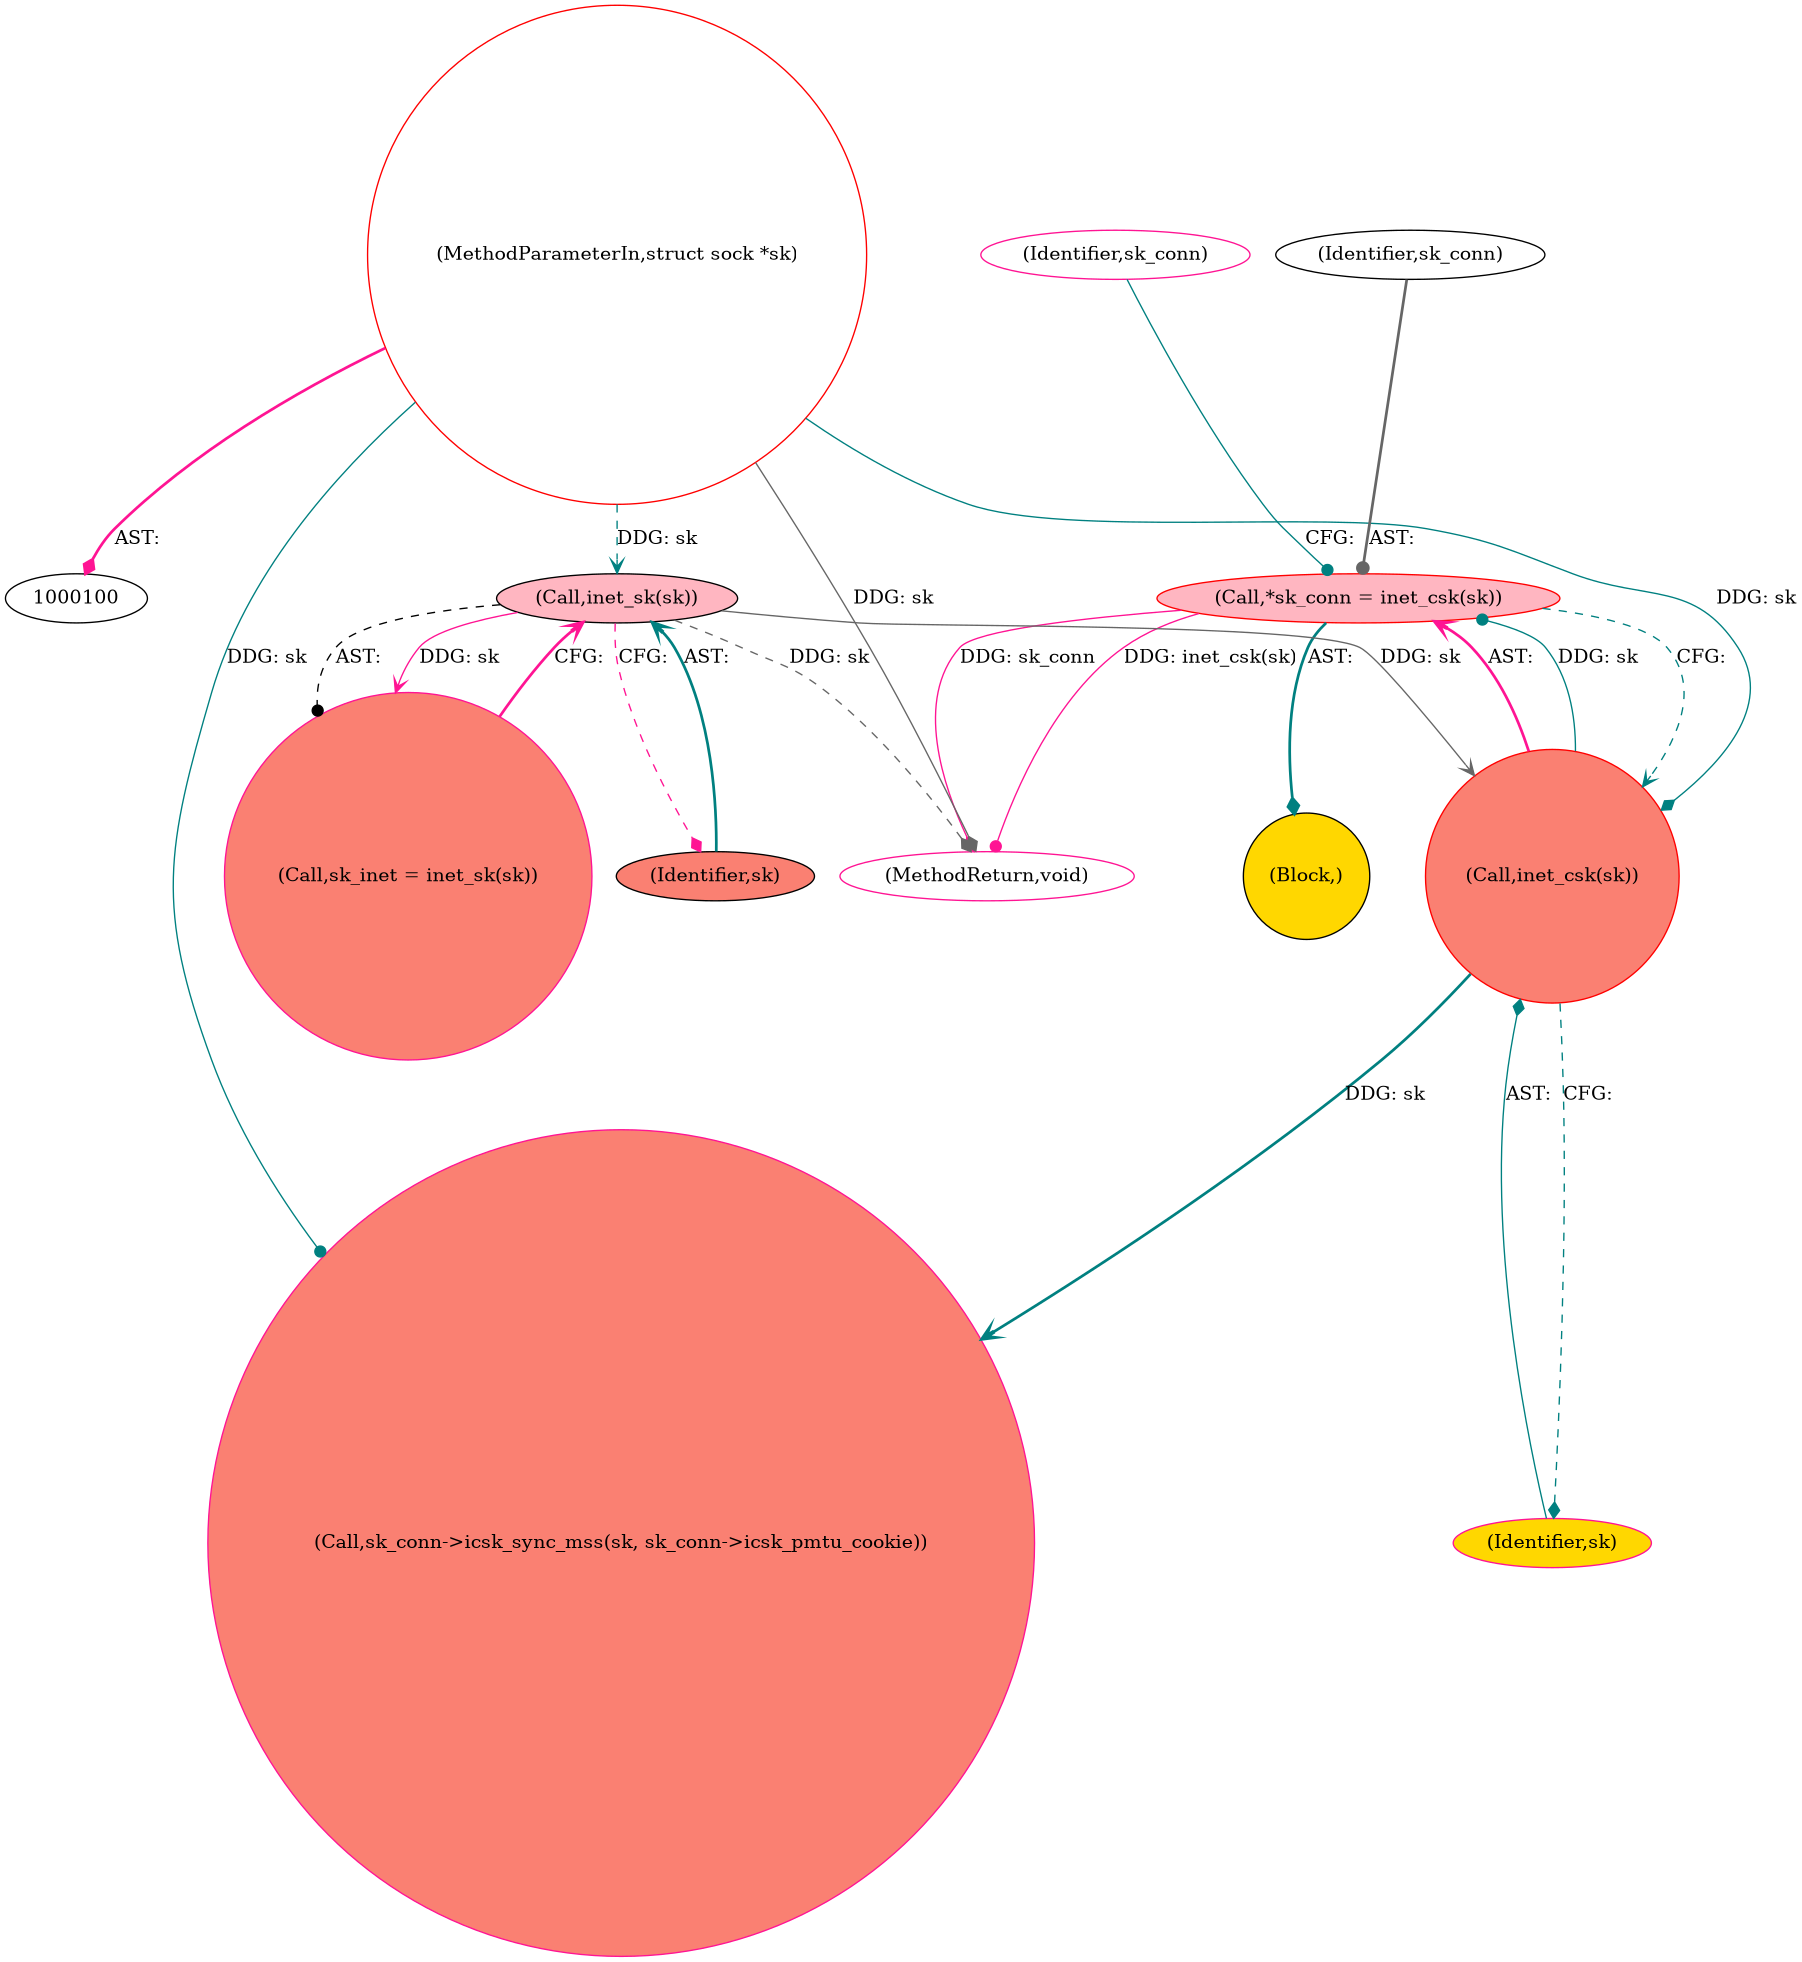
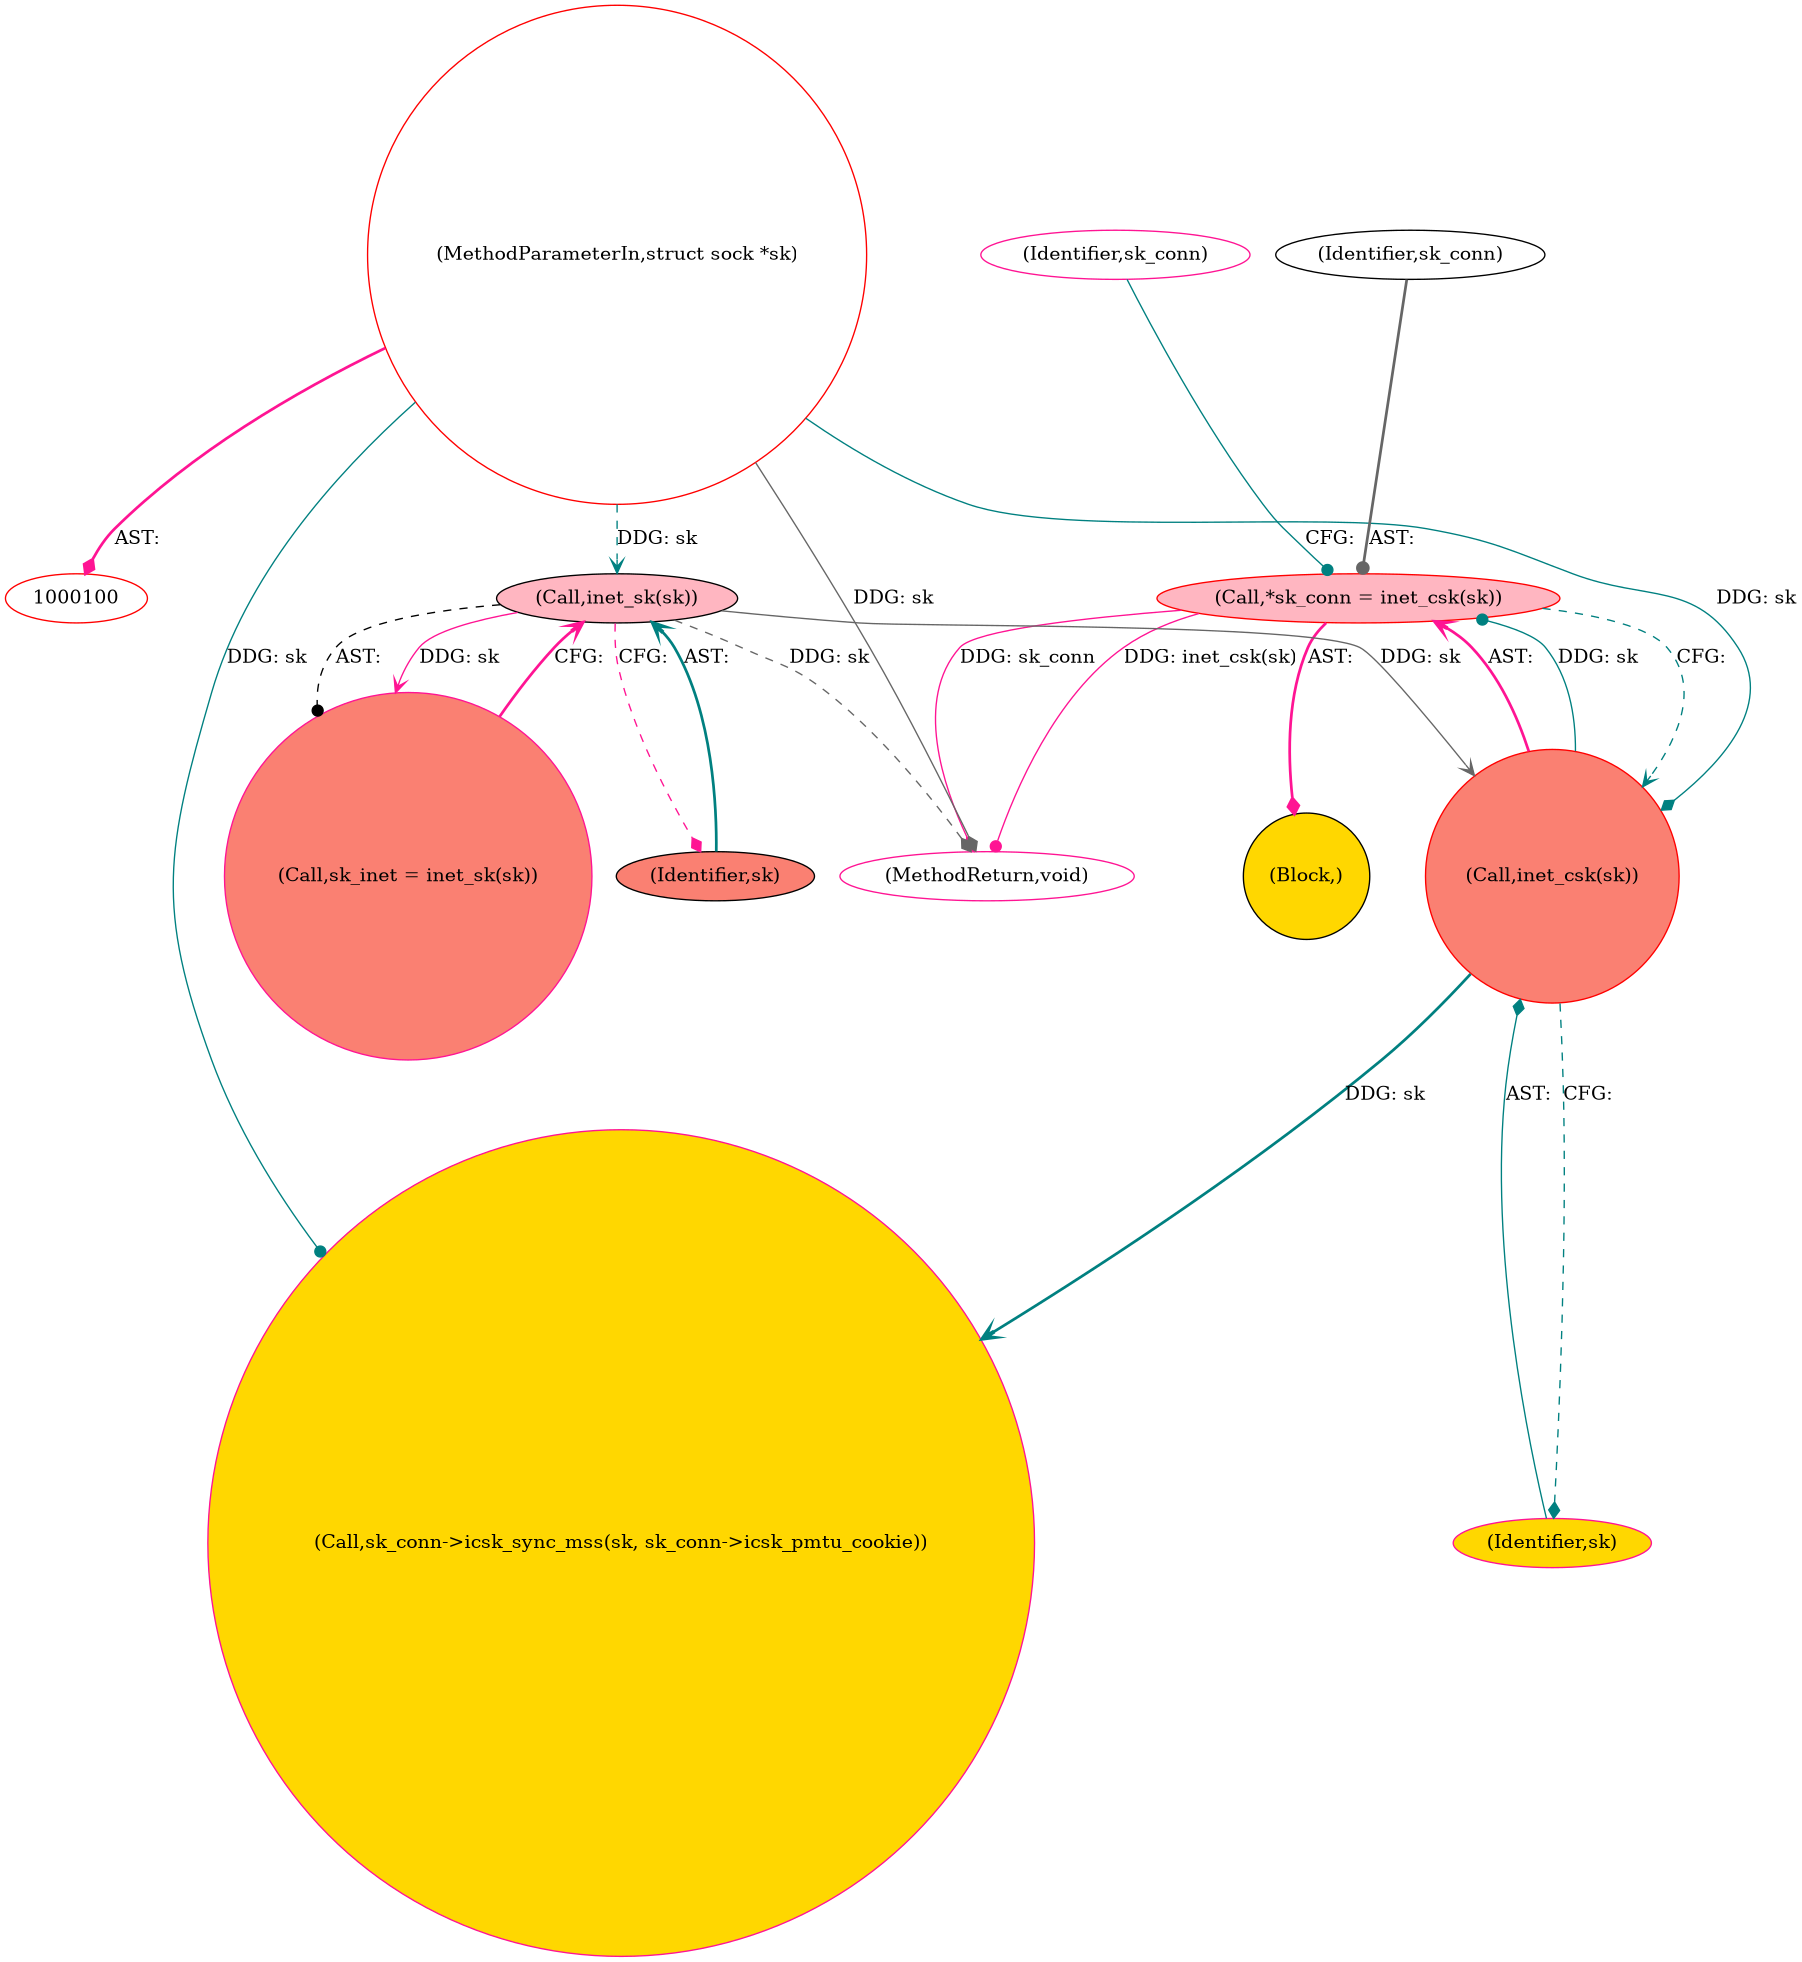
(76, 598) -> (76, 598)
(1292, 706) -> (1292, 706)
(621, 1543) -> (621, 1543)
